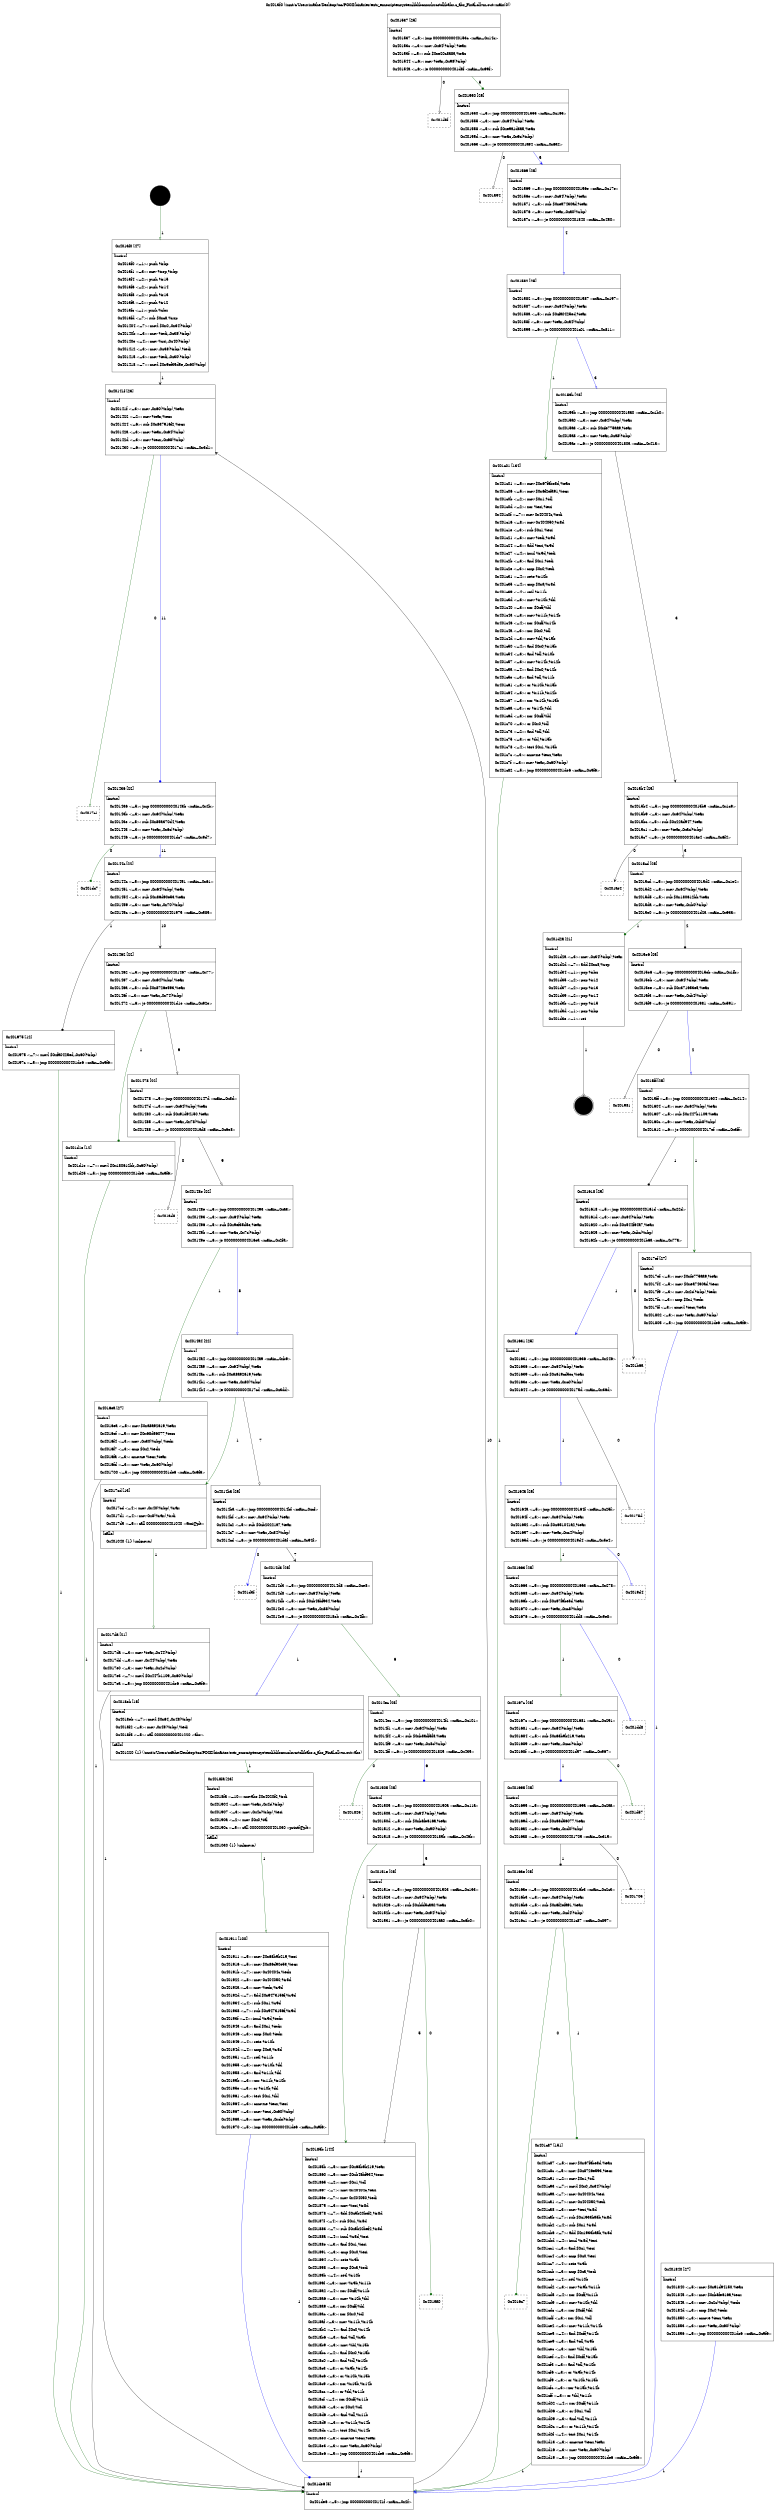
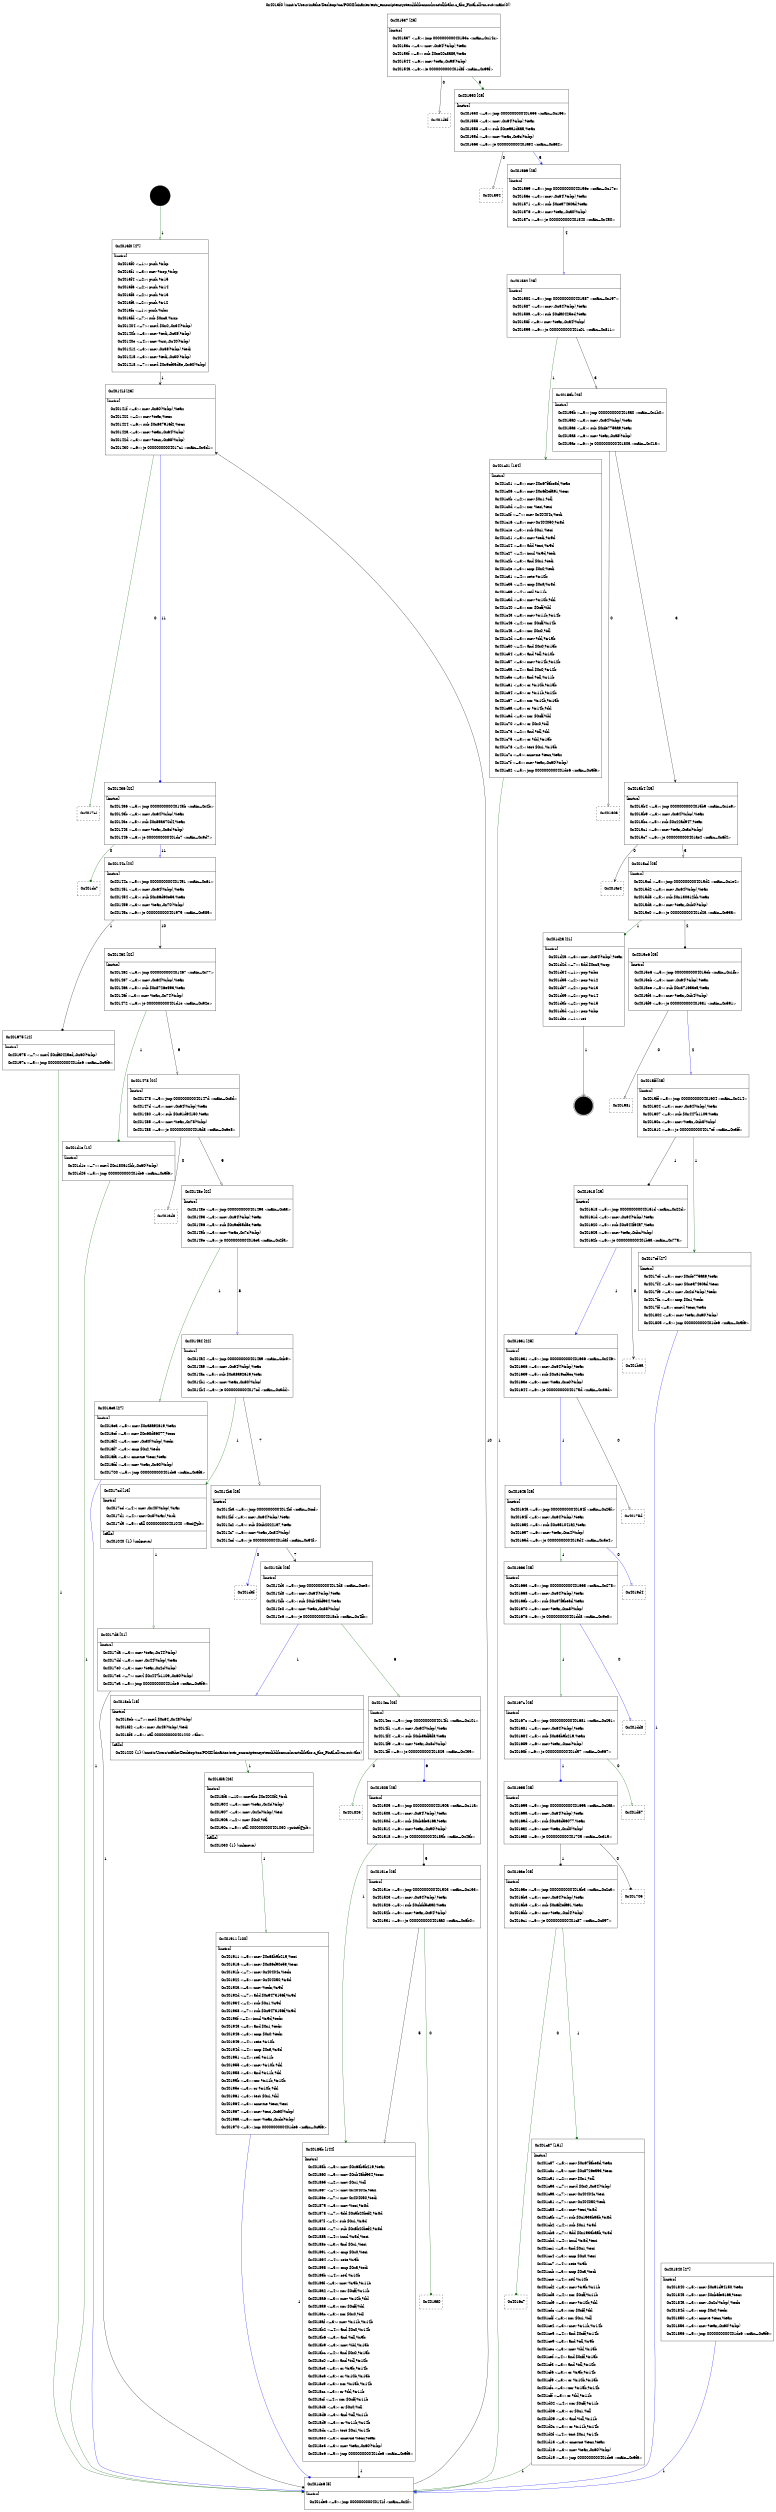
(586, 362) -> (586, 362)
none -> (608, 814)
(94, 2074) -> (94, 2074)
